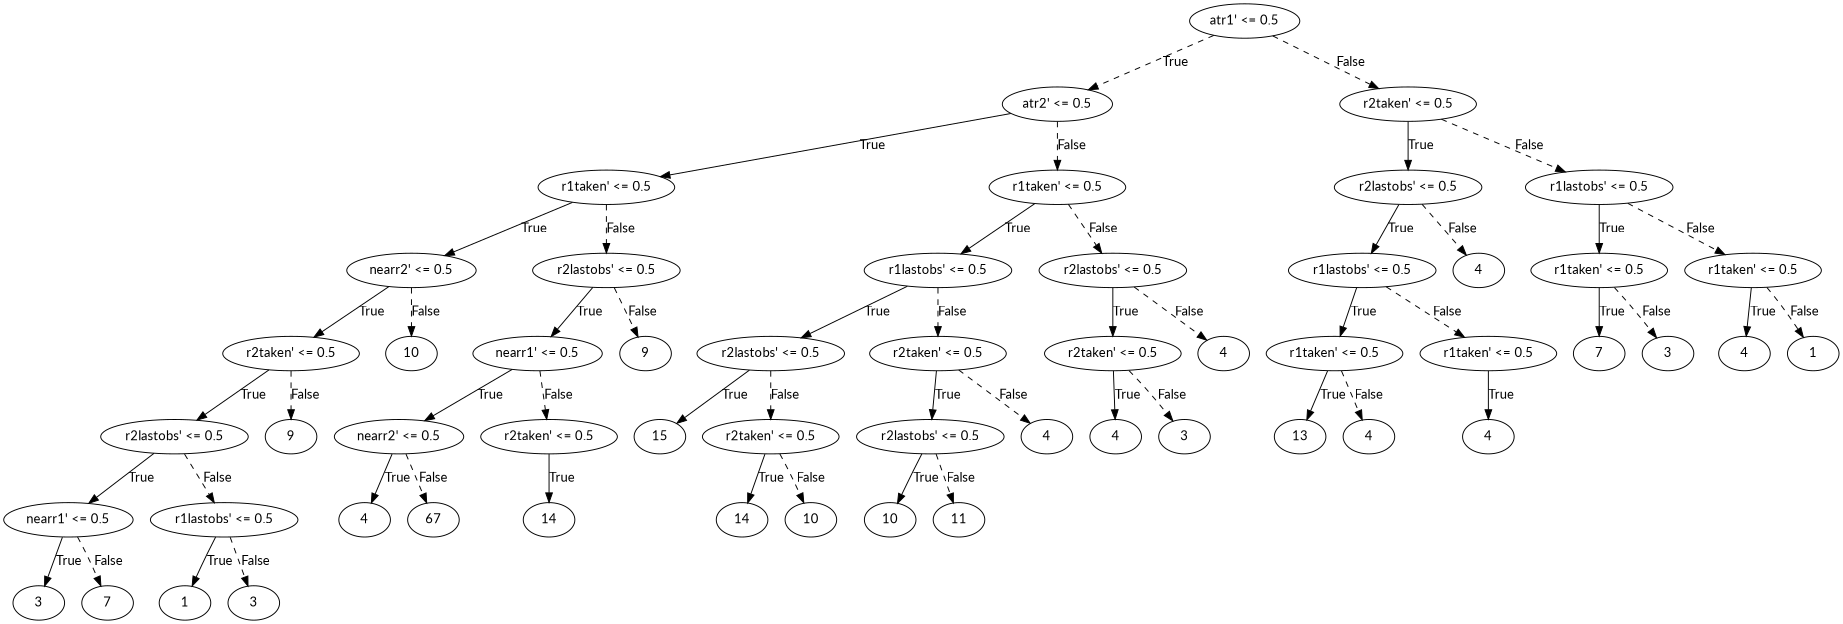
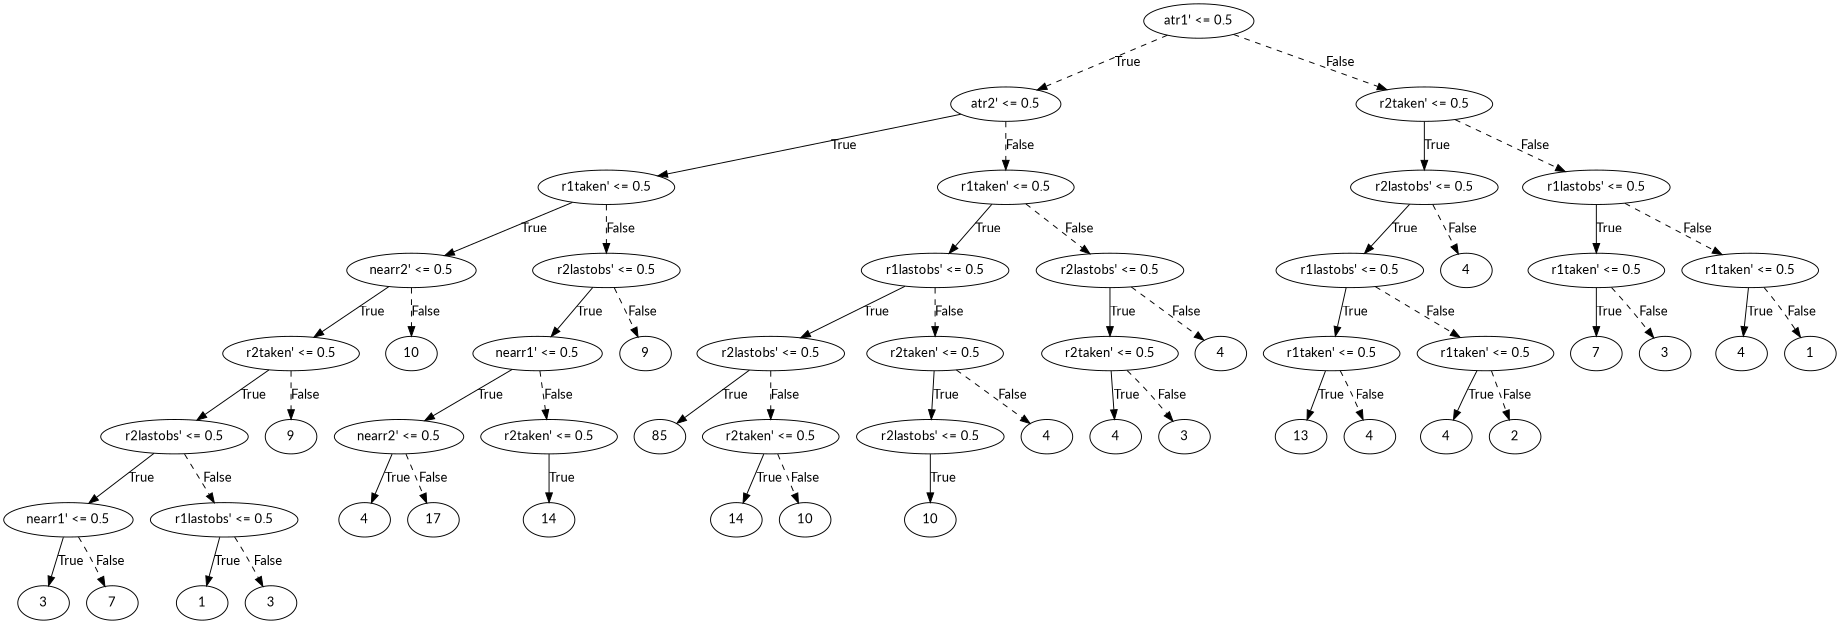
(660, 437) -> (660, 437)
none -> (1515, 437)
(433, 520) -> (433, 520)
(959, 520) -> none
